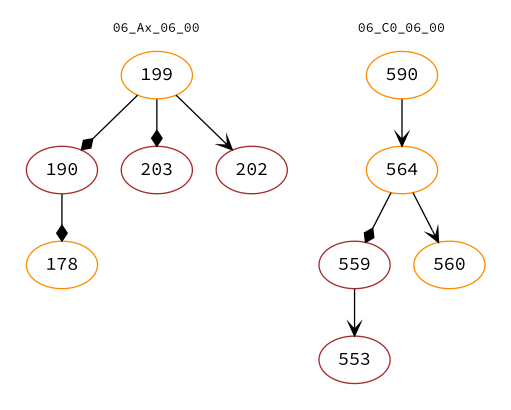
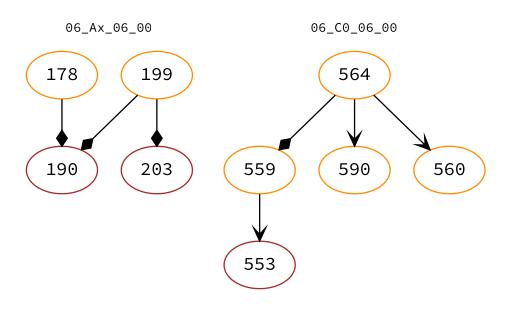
(402, 116) -> (355, 116)
(252, 170) -> none
(62, 210) -> (62, 115)
(355, 265) -> (260, 170)
